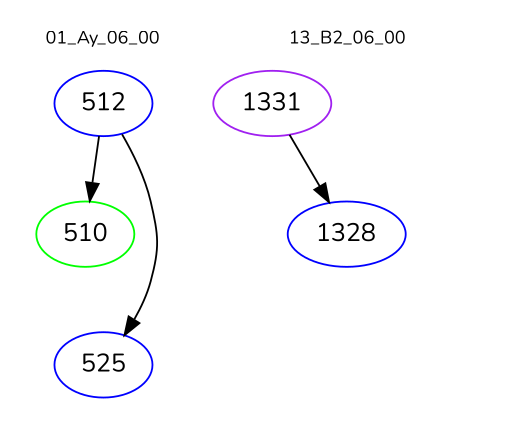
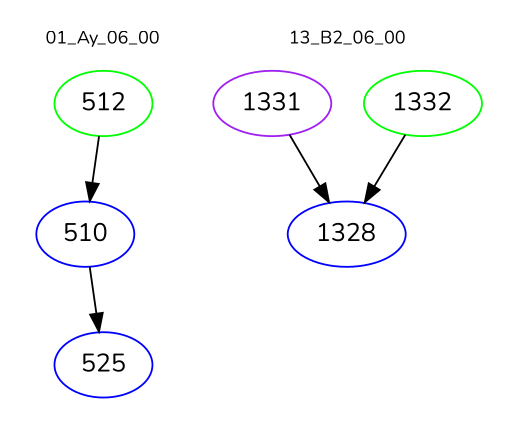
(103, 103) -> (103, 103)
none -> (423, 103)
(156, 225) -> (93, 290)
(85, 234) -> (85, 234)
